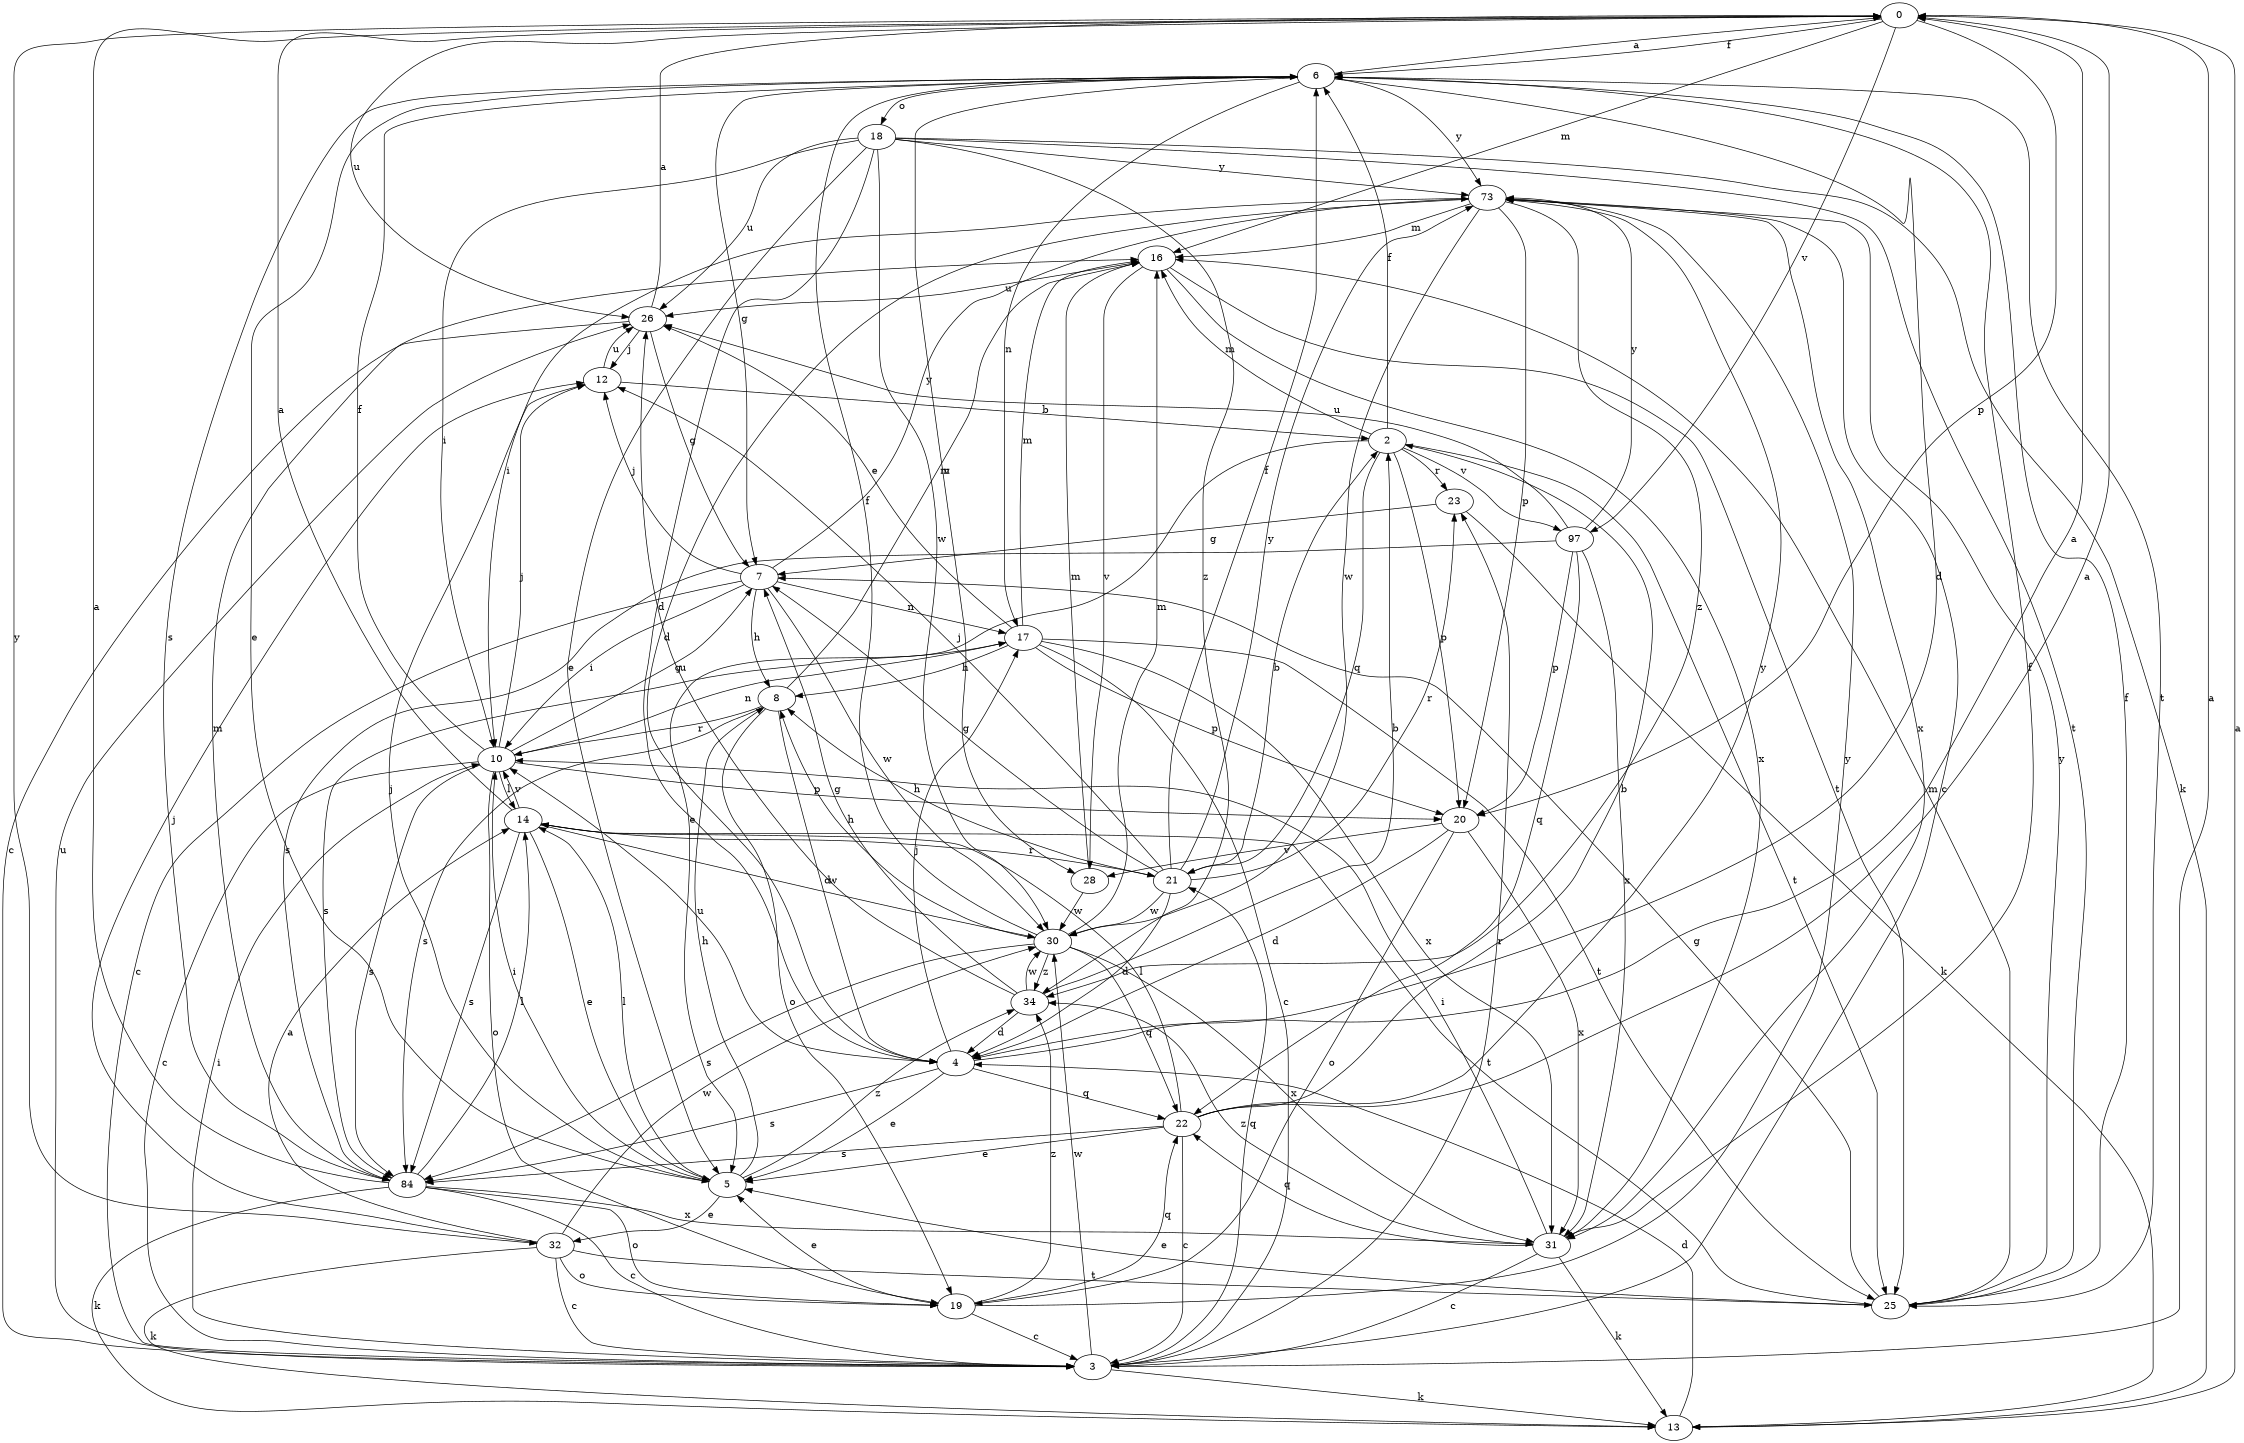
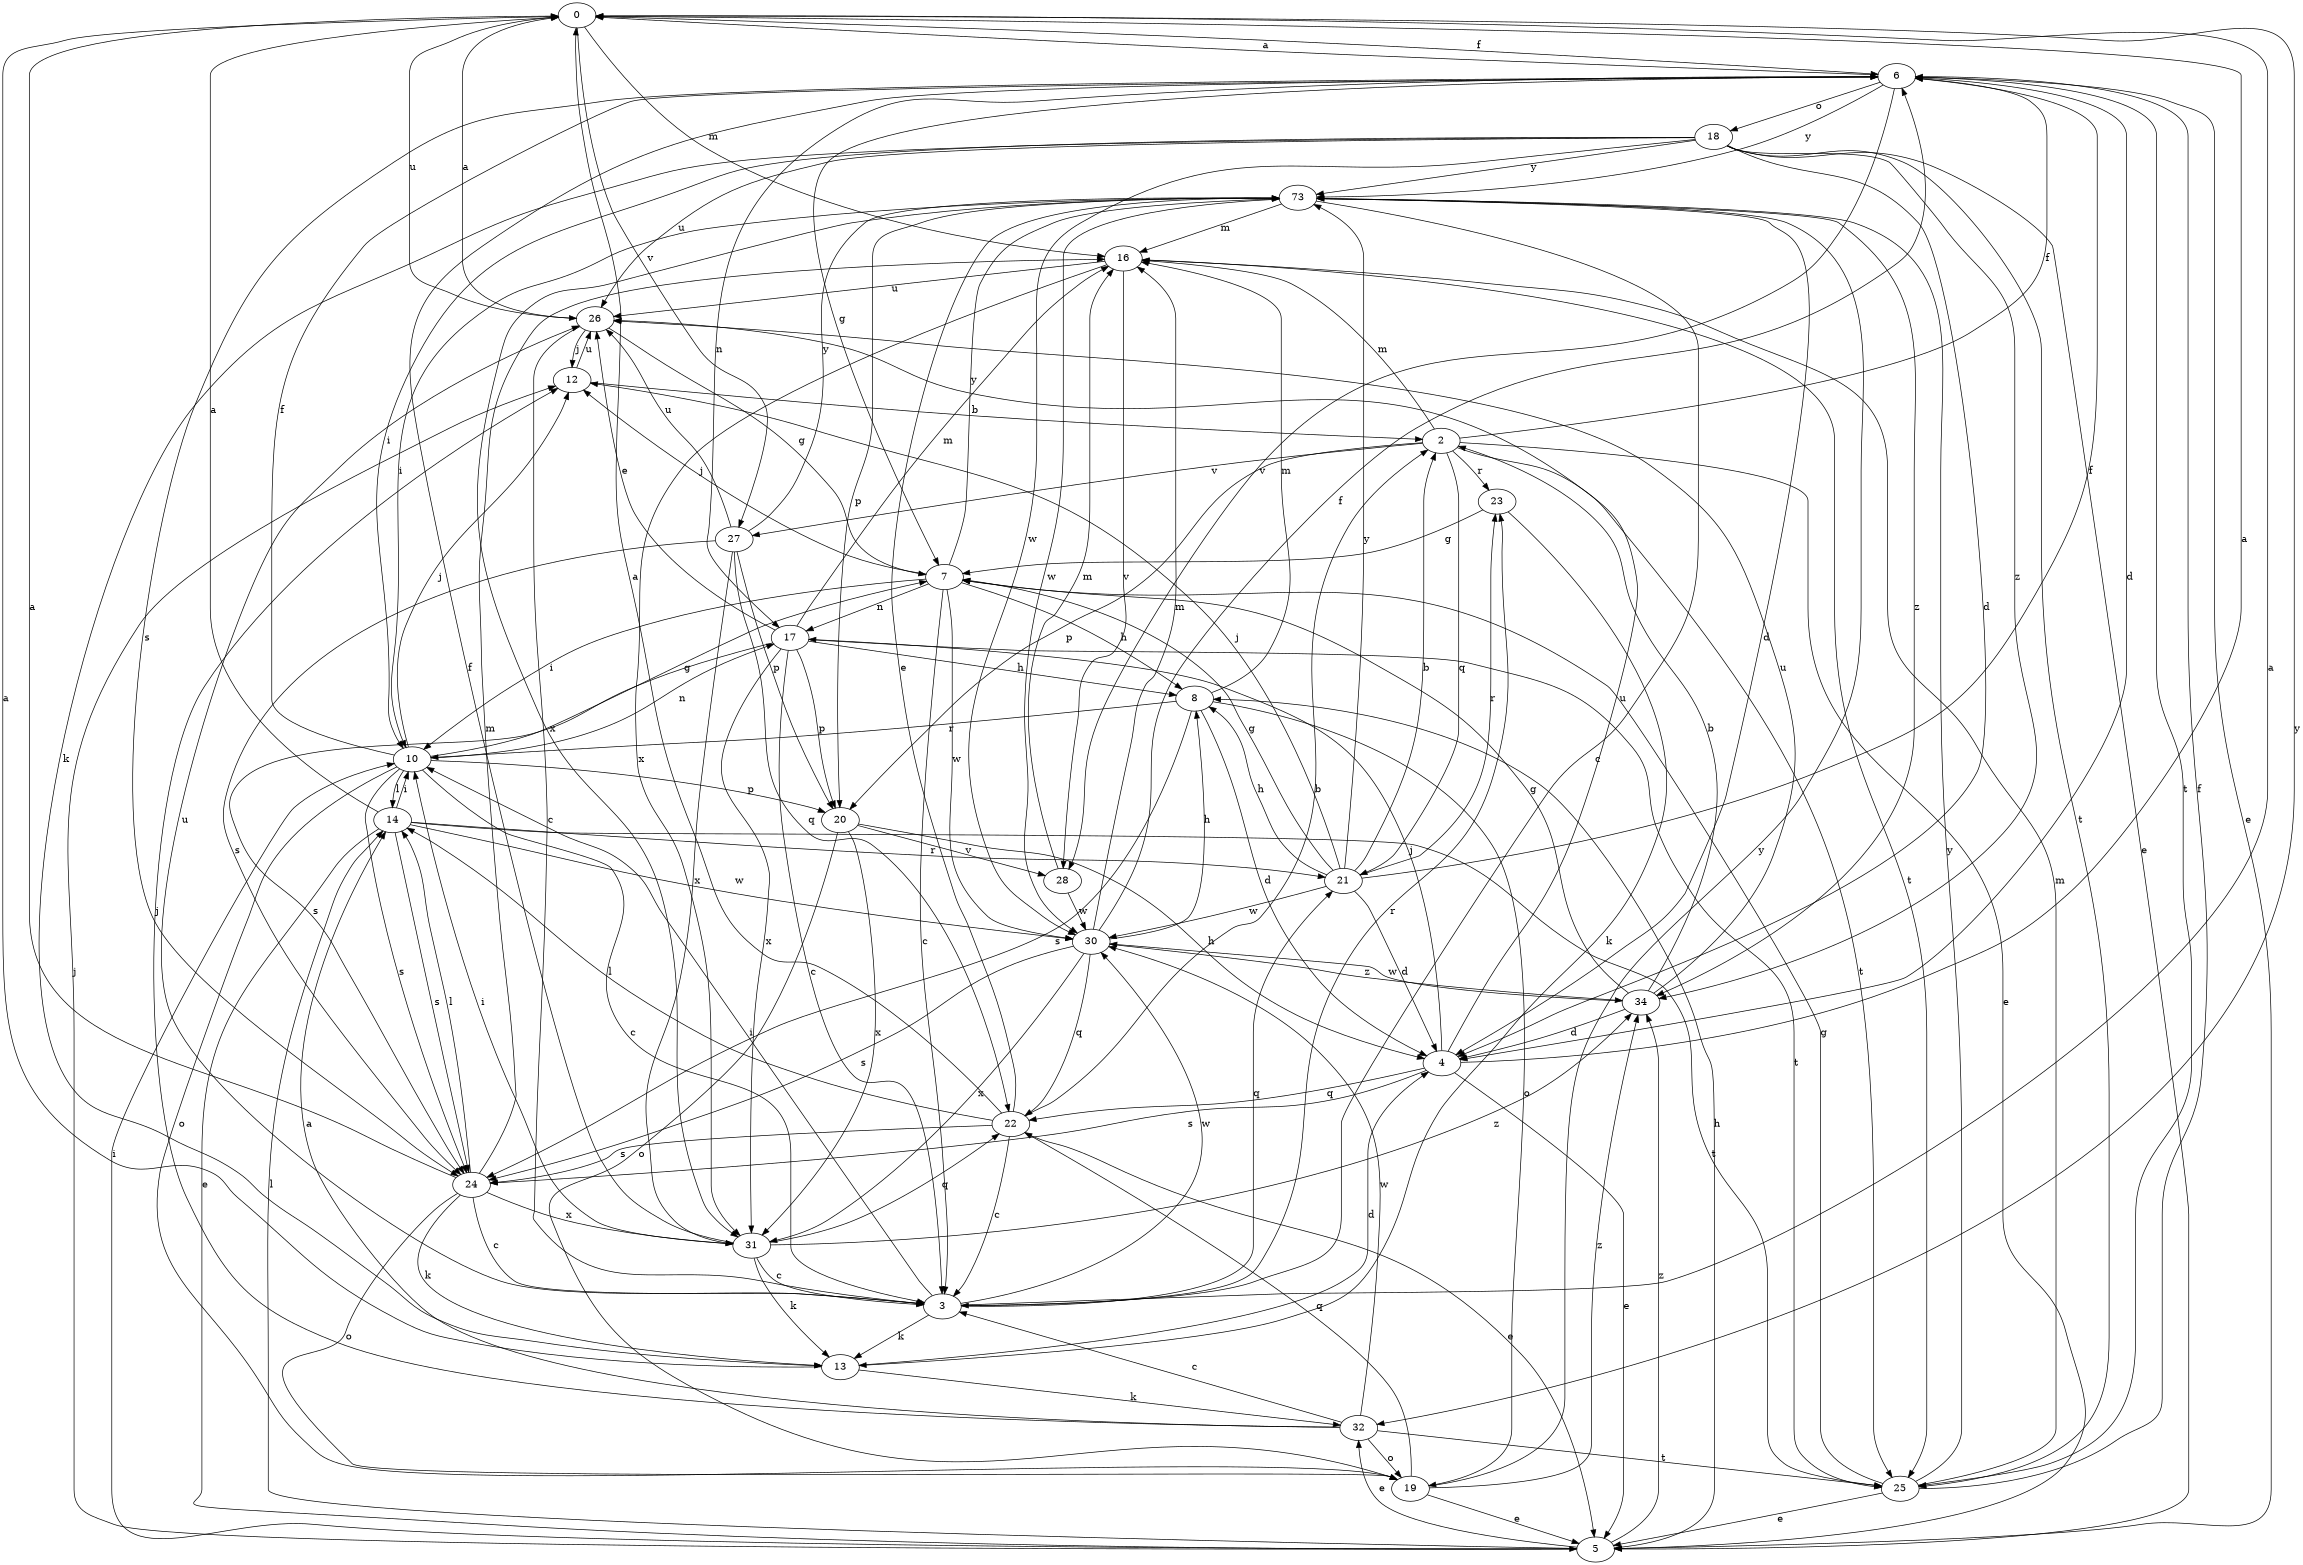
(1915, 465) -> none
(1575, 539) -> (734, 539)
(1764, 668) -> (904, 668)
(518, 790) -> (406, 790)
(1323, 882) -> (1358, 841)
(1276, 942) -> (1211, 942)
(721, 946) -> (1456, 422)
(407, 1185) -> (472, 1185)
(1021, 1335) -> none
(687, 1397) -> (1096, 1397)
